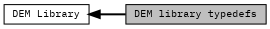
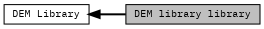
(196, 14) -> (193, 14)
